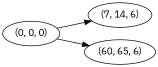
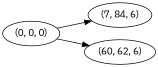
(120, 15) -> (120, 15)
(120, 52) -> (120, 52)
